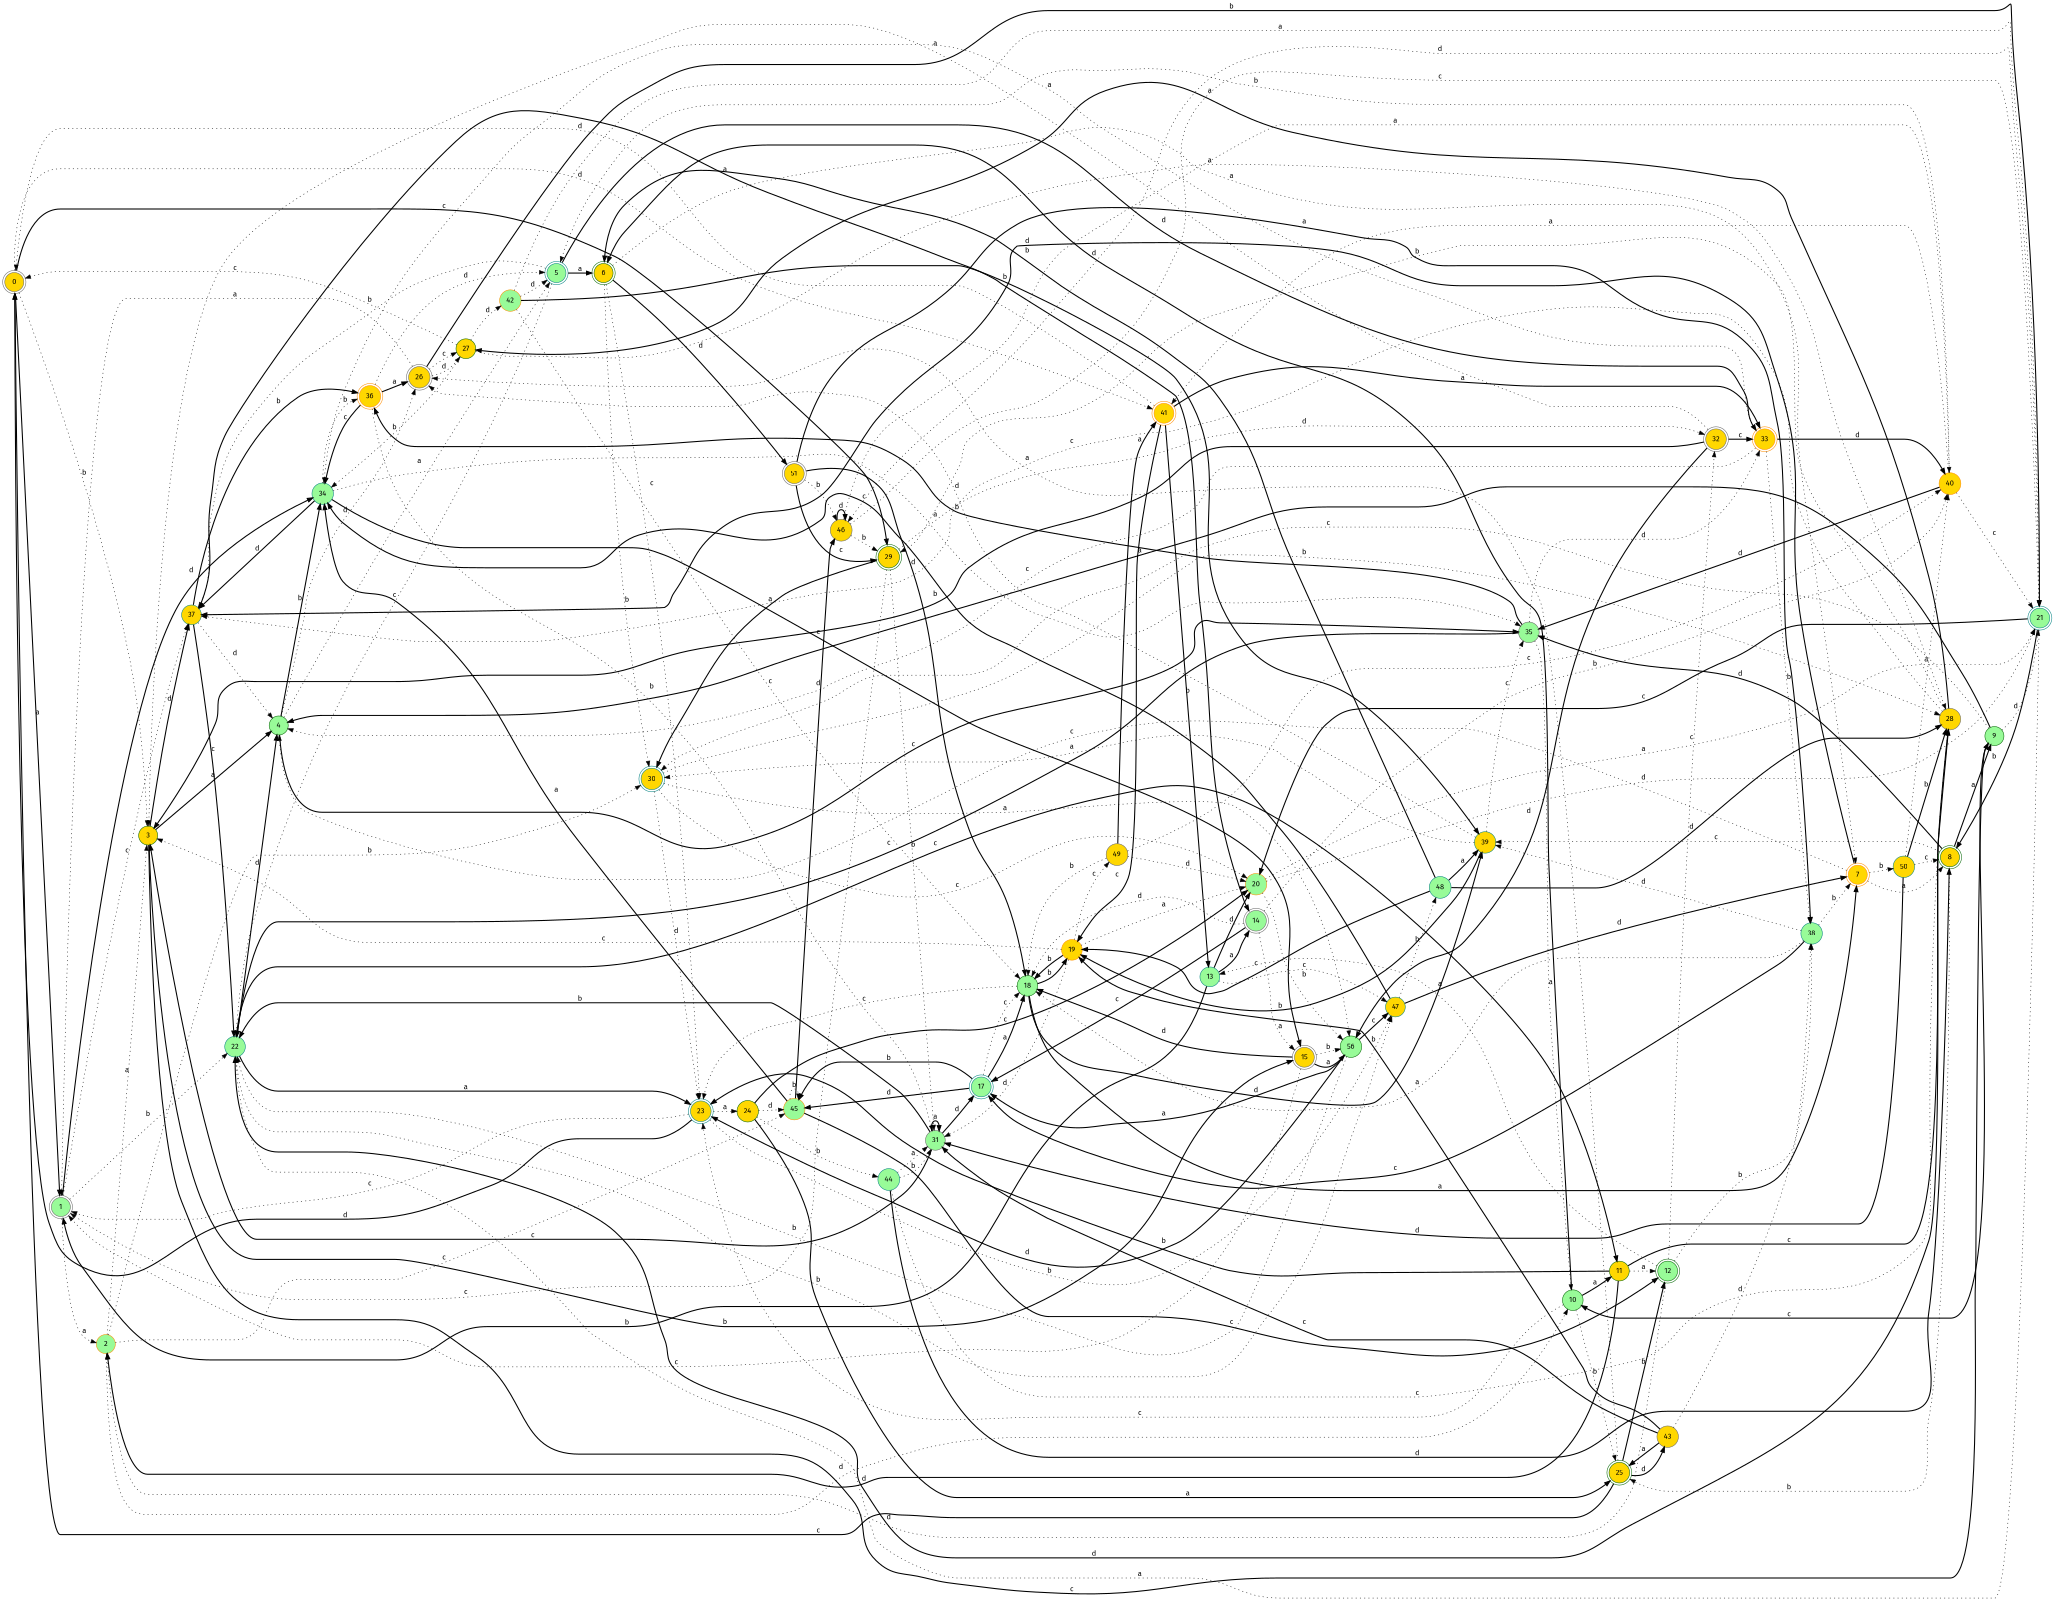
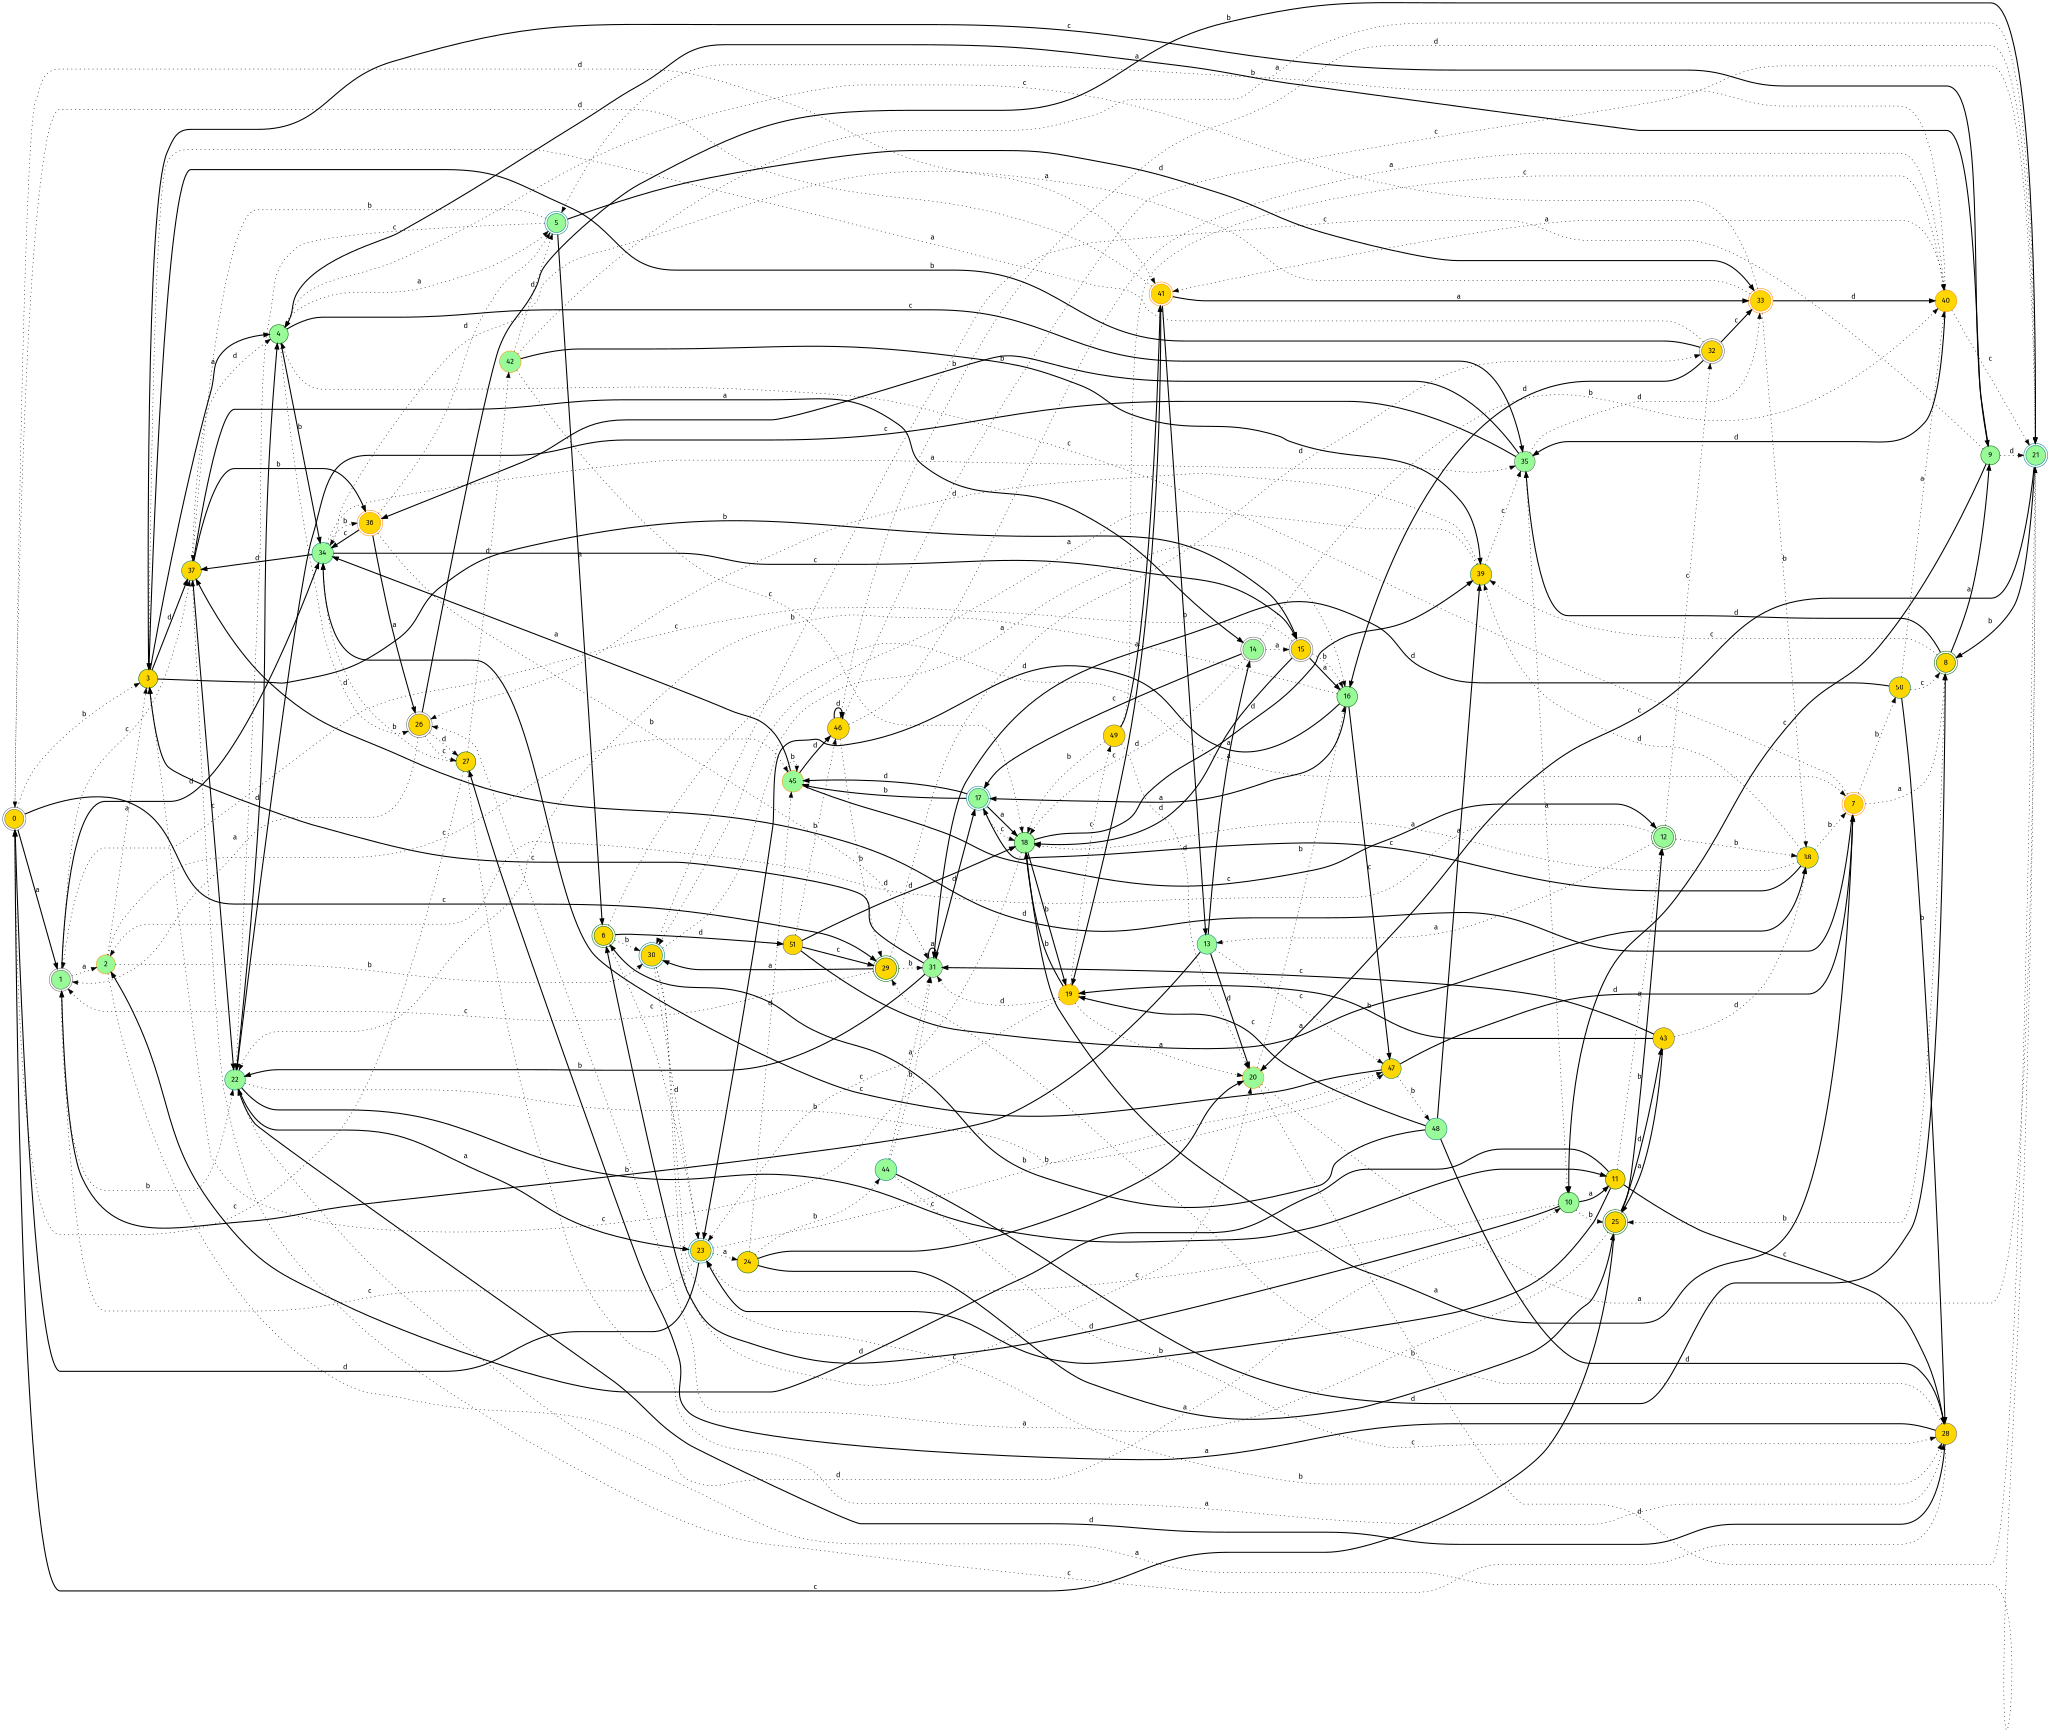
(794, 474) -> (793, 945)
(1812, 933) -> (1808, 858)
(1322, 1001) -> none
(1351, 1047) -> (1347, 697)
